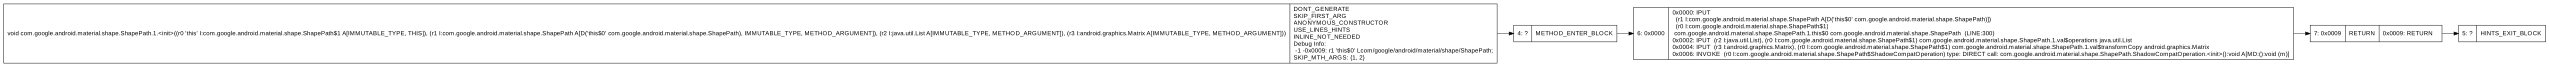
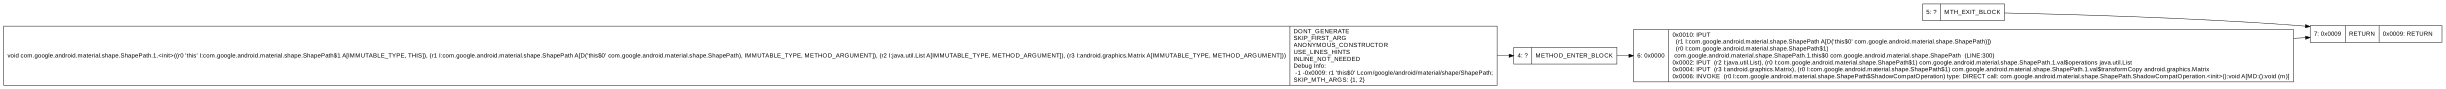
(1693, 12) -> (1693, 35)
(2511, 33) -> (1973, 12)
(2448, 34) -> (2155, 18)
